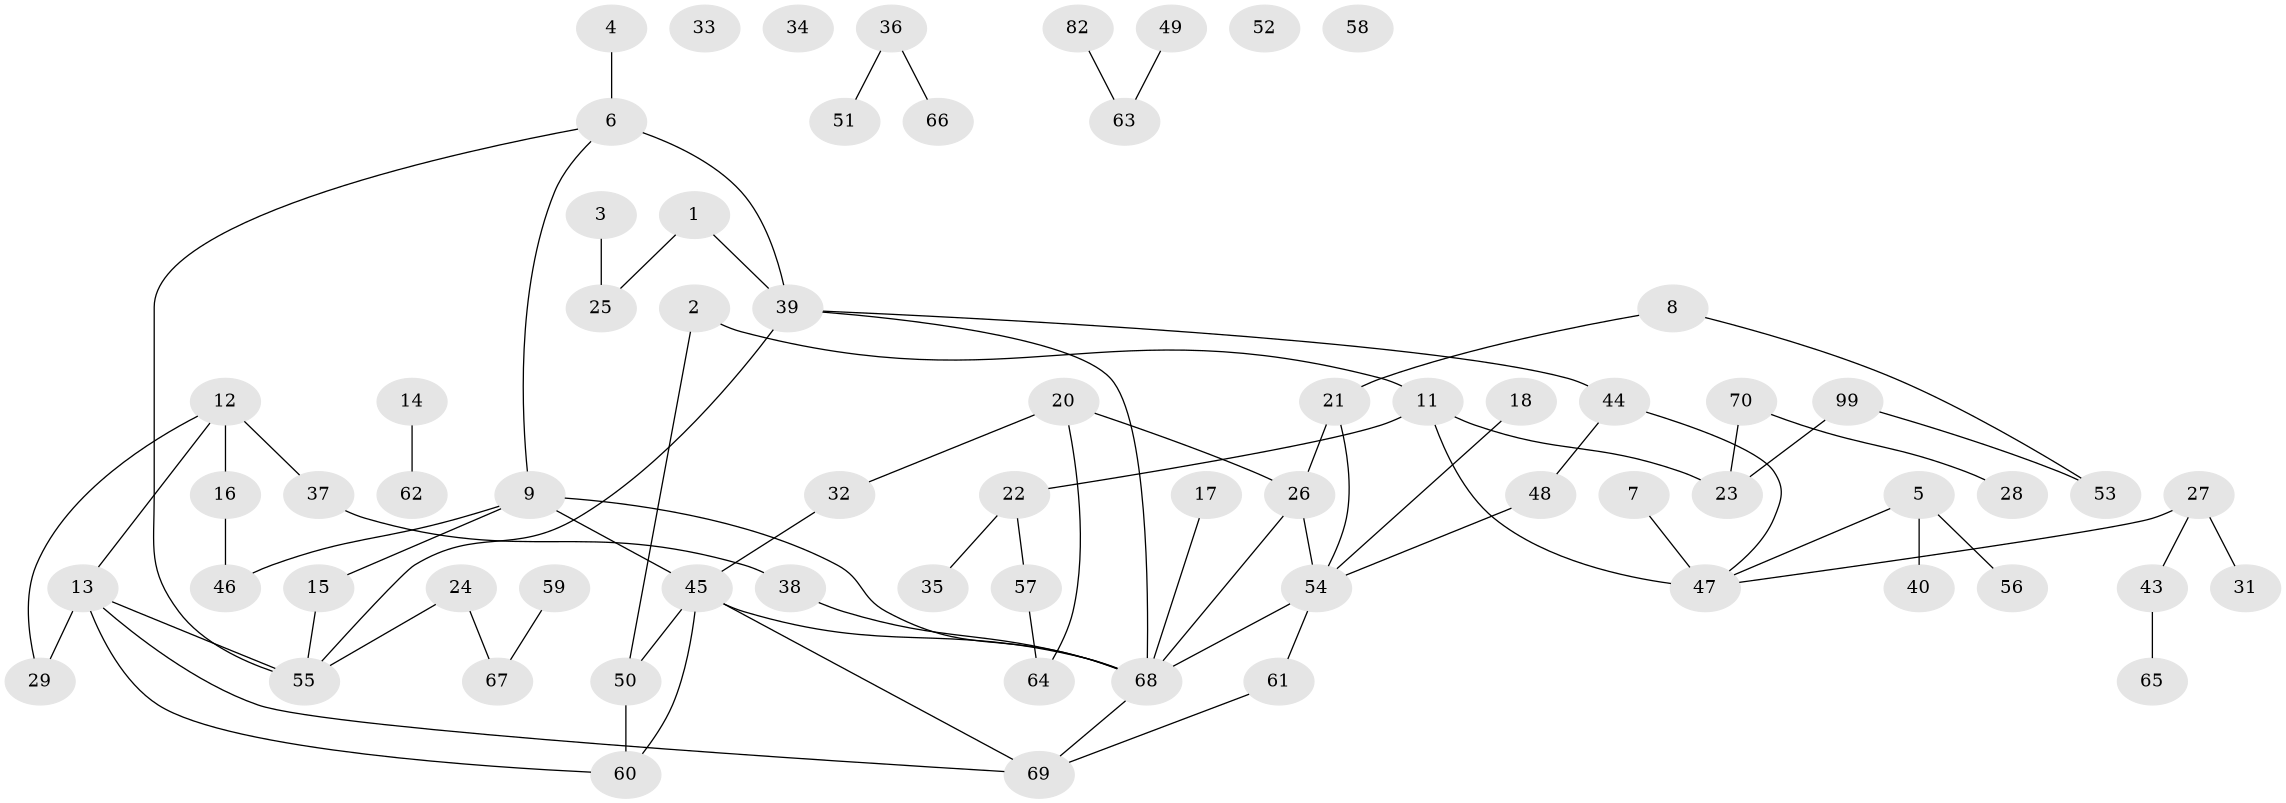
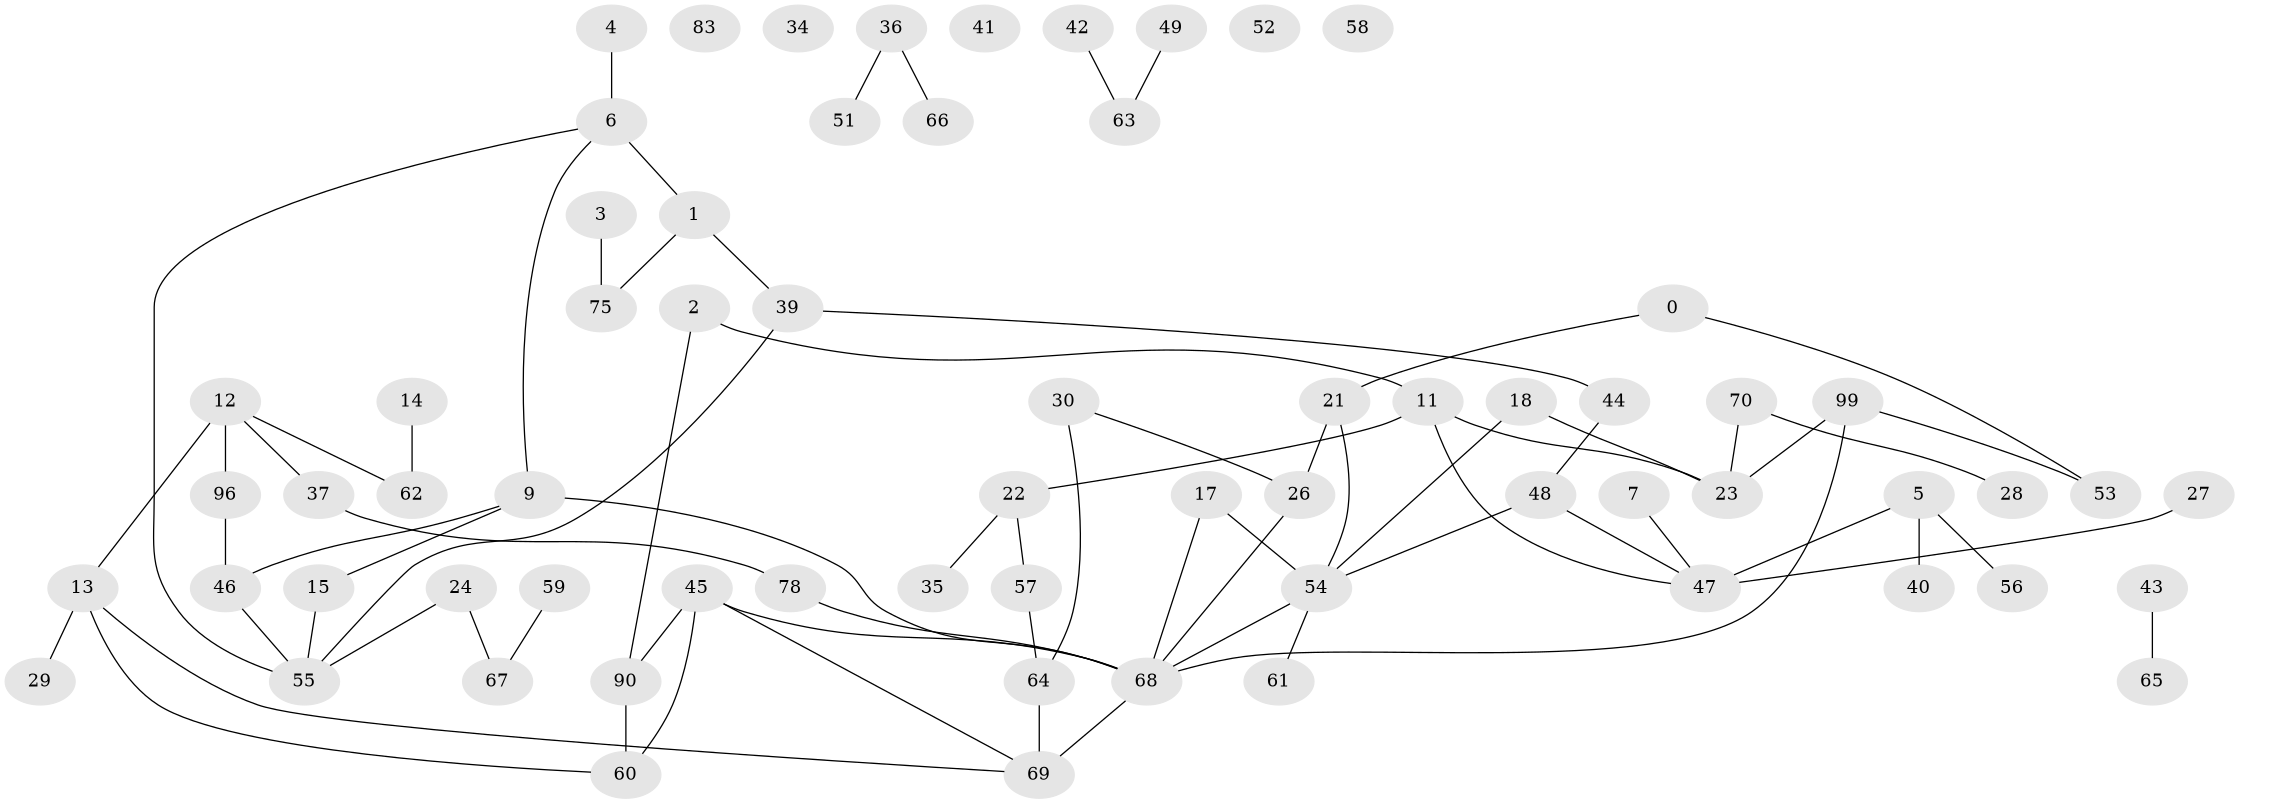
(705, 29) -> (705, 29)
none -> (985, 29)
(1078, 29) -> (1078, 29)
(737, 187) -> (653, 168)
(601, 308) -> (601, 308)
(1673, 308) -> (1673, 308)
(1105, 374) -> (1574, 651)
(1064, 402) -> (1064, 402)
none -> (1621, 447)
(1755, 456) -> (1623, 542)
(225, 495) -> (225, 495)
(840, 495) -> none
(71, 511) -> (319, 448)
(599, 534) -> none
(1308, 541) -> (1255, 536)
(2176, 542) -> none
(790, 588) -> (790, 588)
(2246, 588) -> none
(186, 632) -> (265, 635)
(626, 682) -> (626, 682)
(1159, 728) -> (1039, 728)
